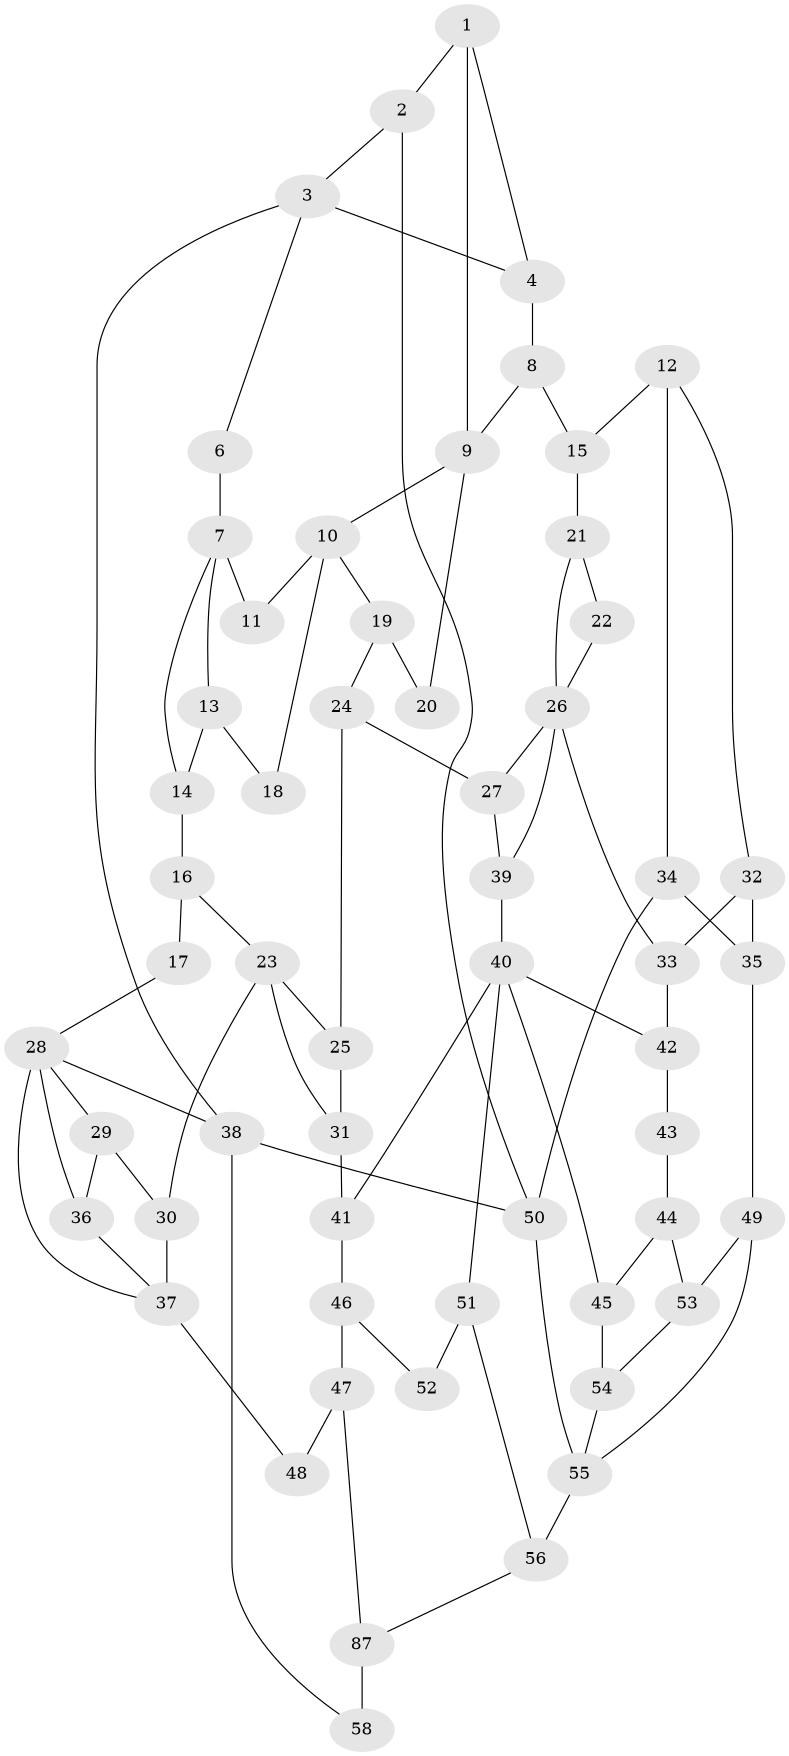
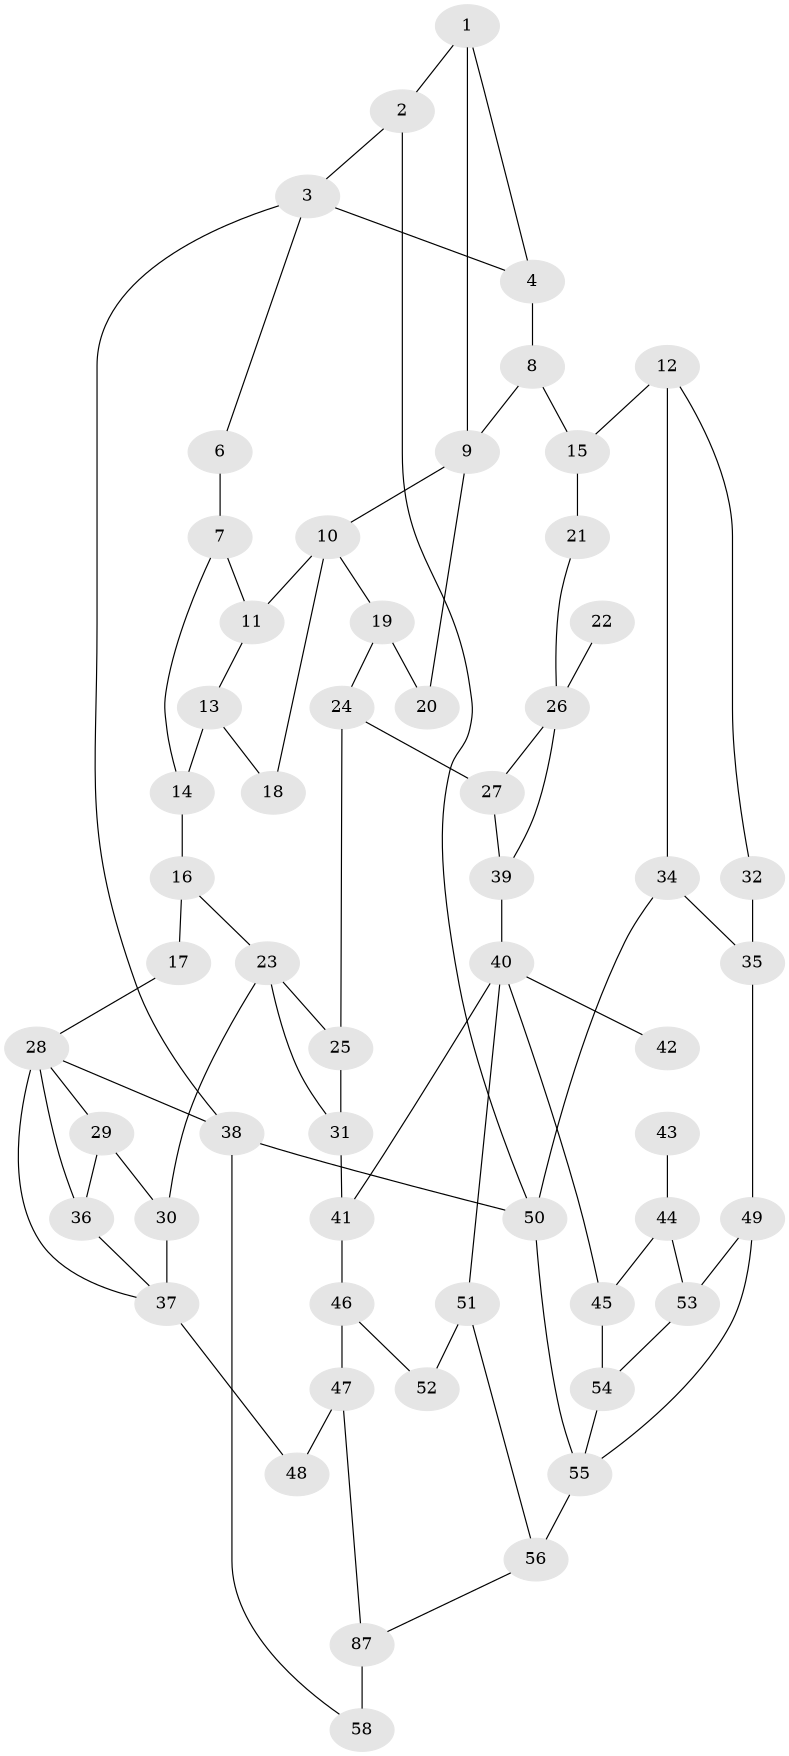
(590, 580) -> none
(208, 622) -> (231, 665)
(667, 963) -> none
(667, 1091) -> none
